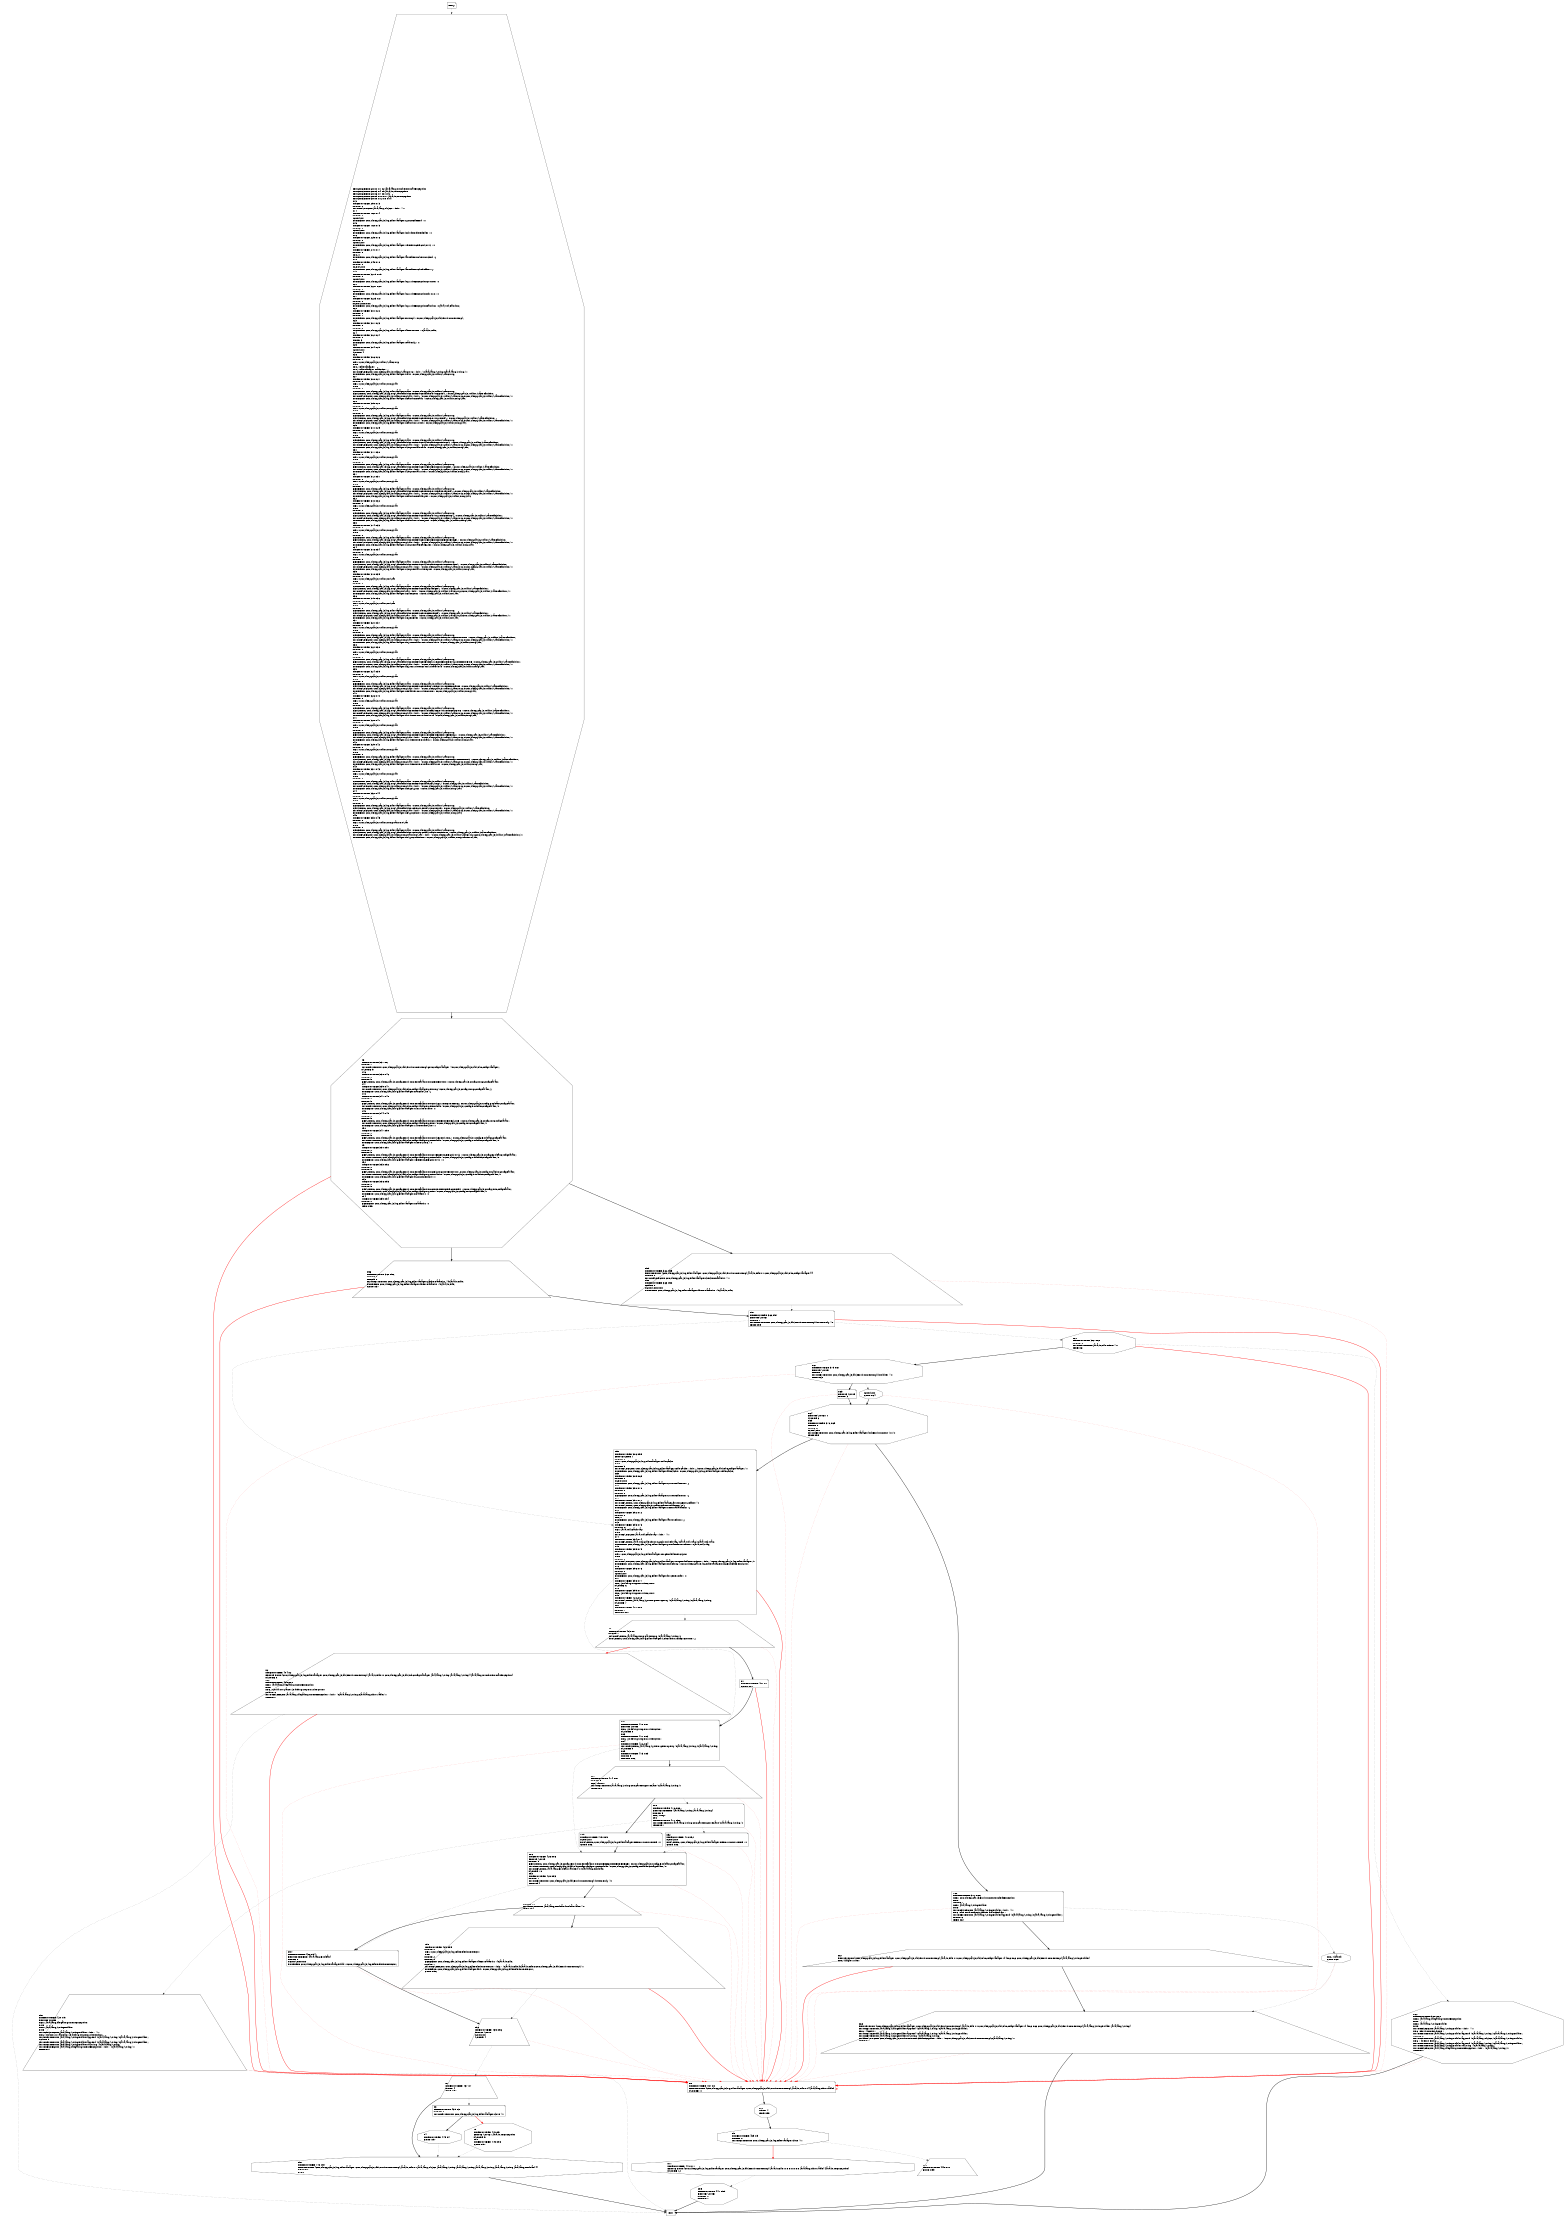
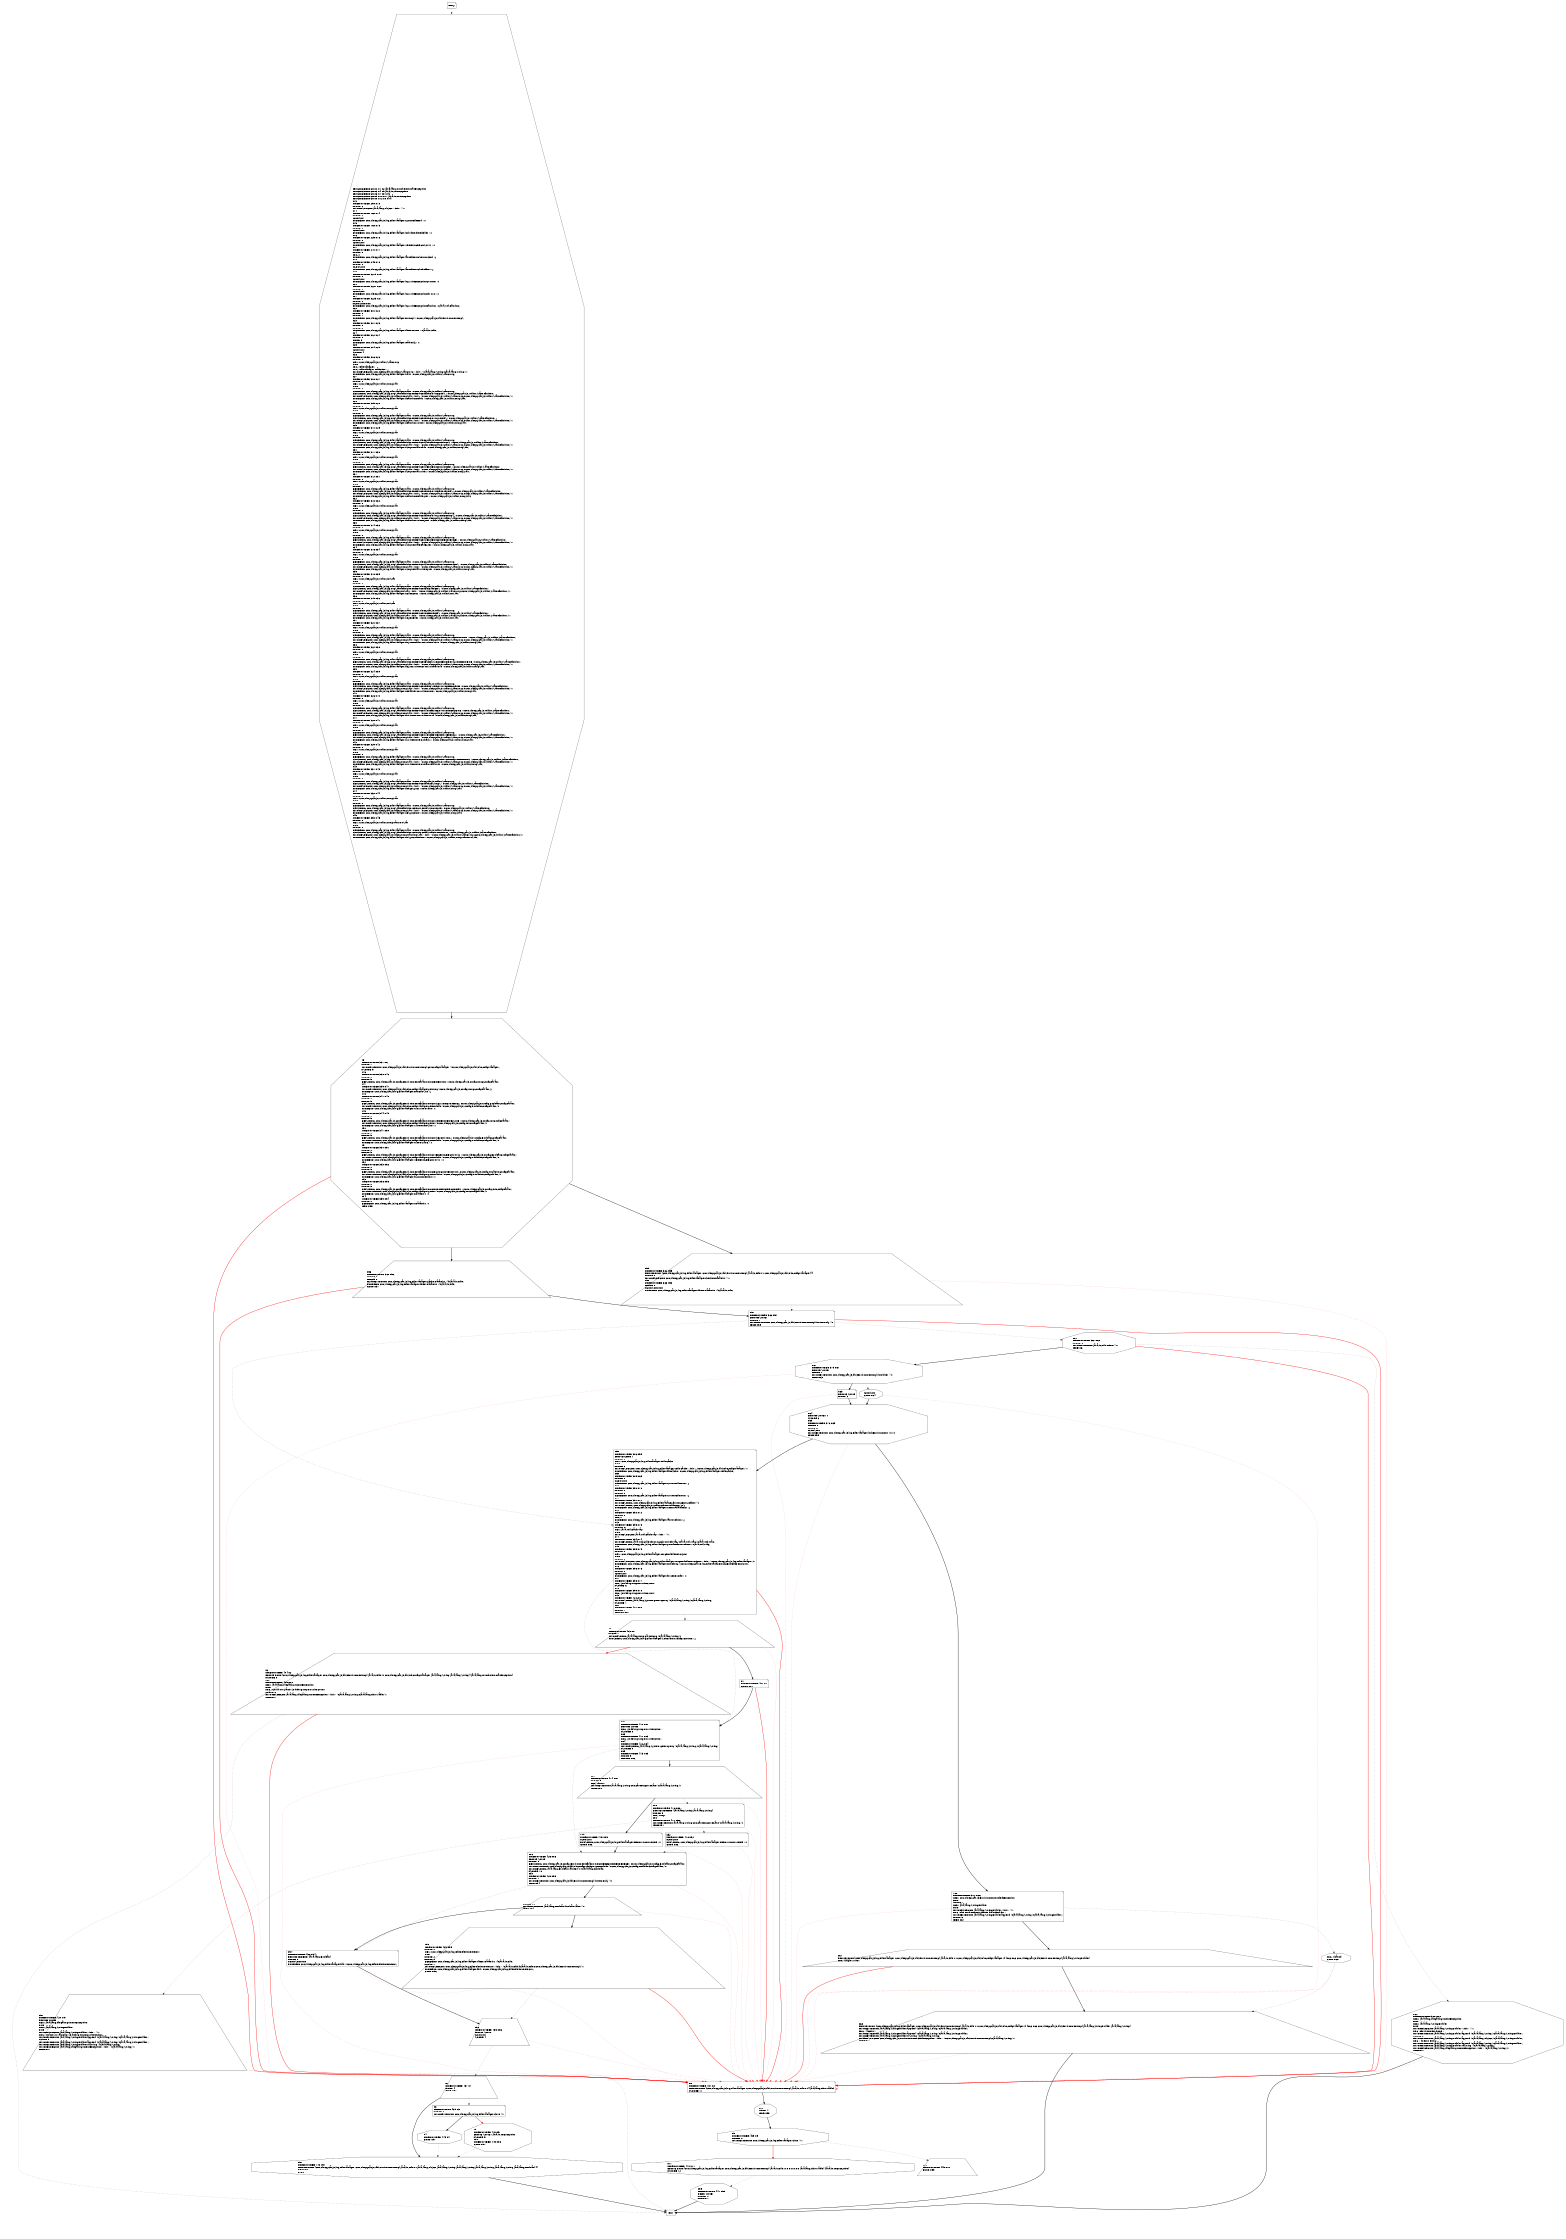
(714, 2194) -> (714, 2194)
